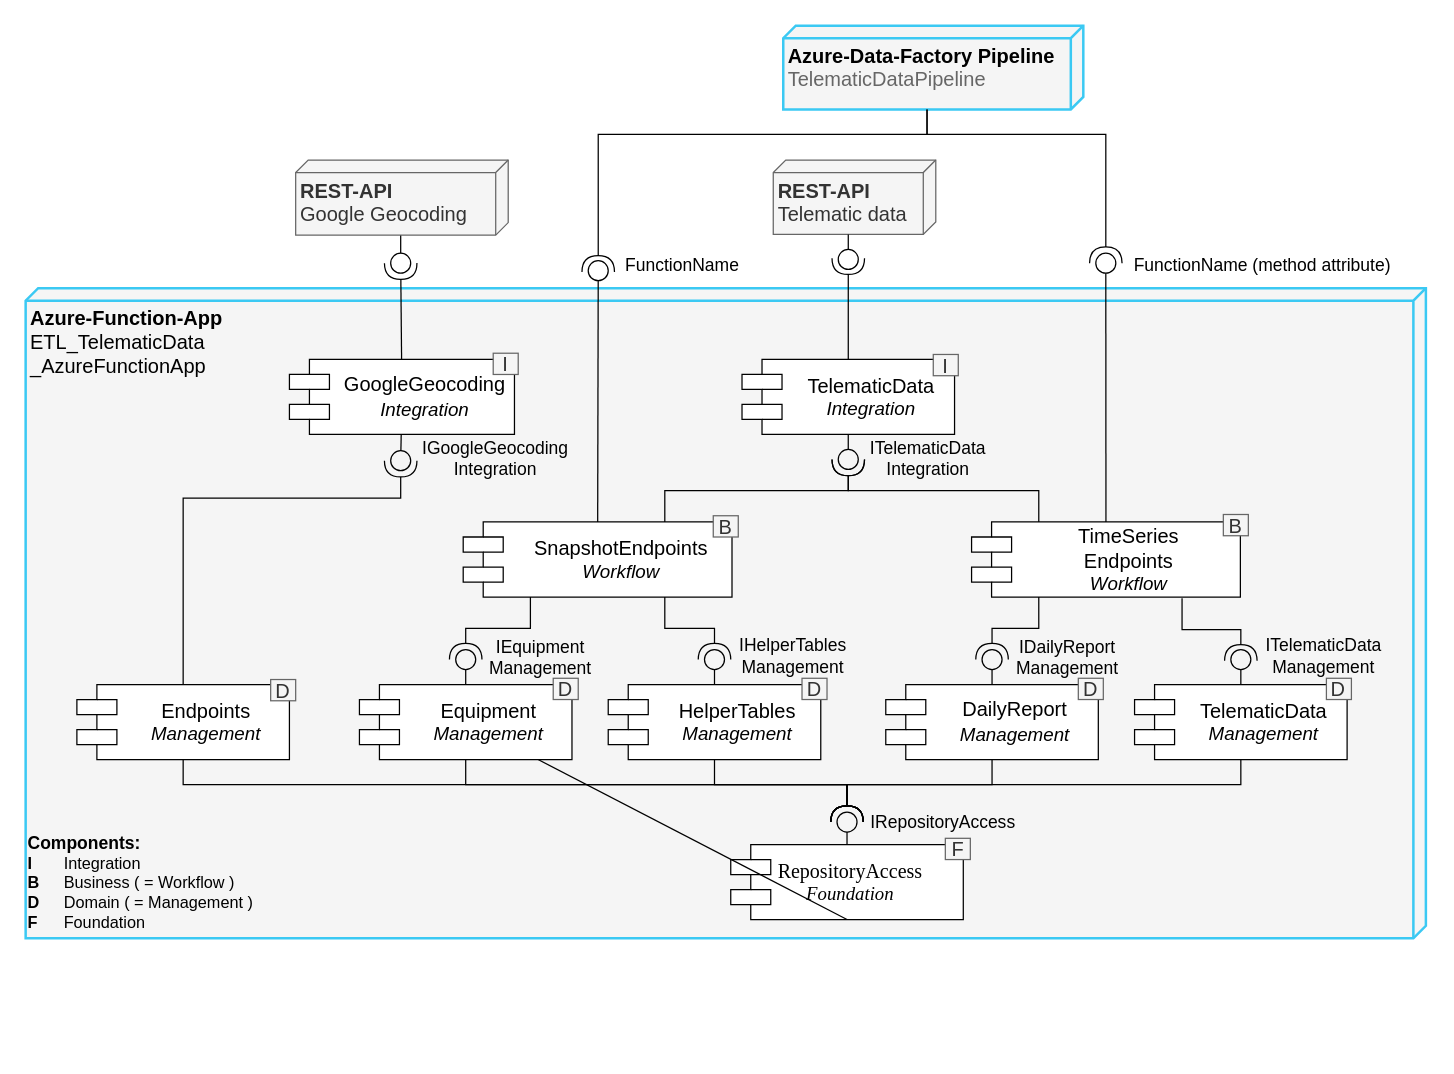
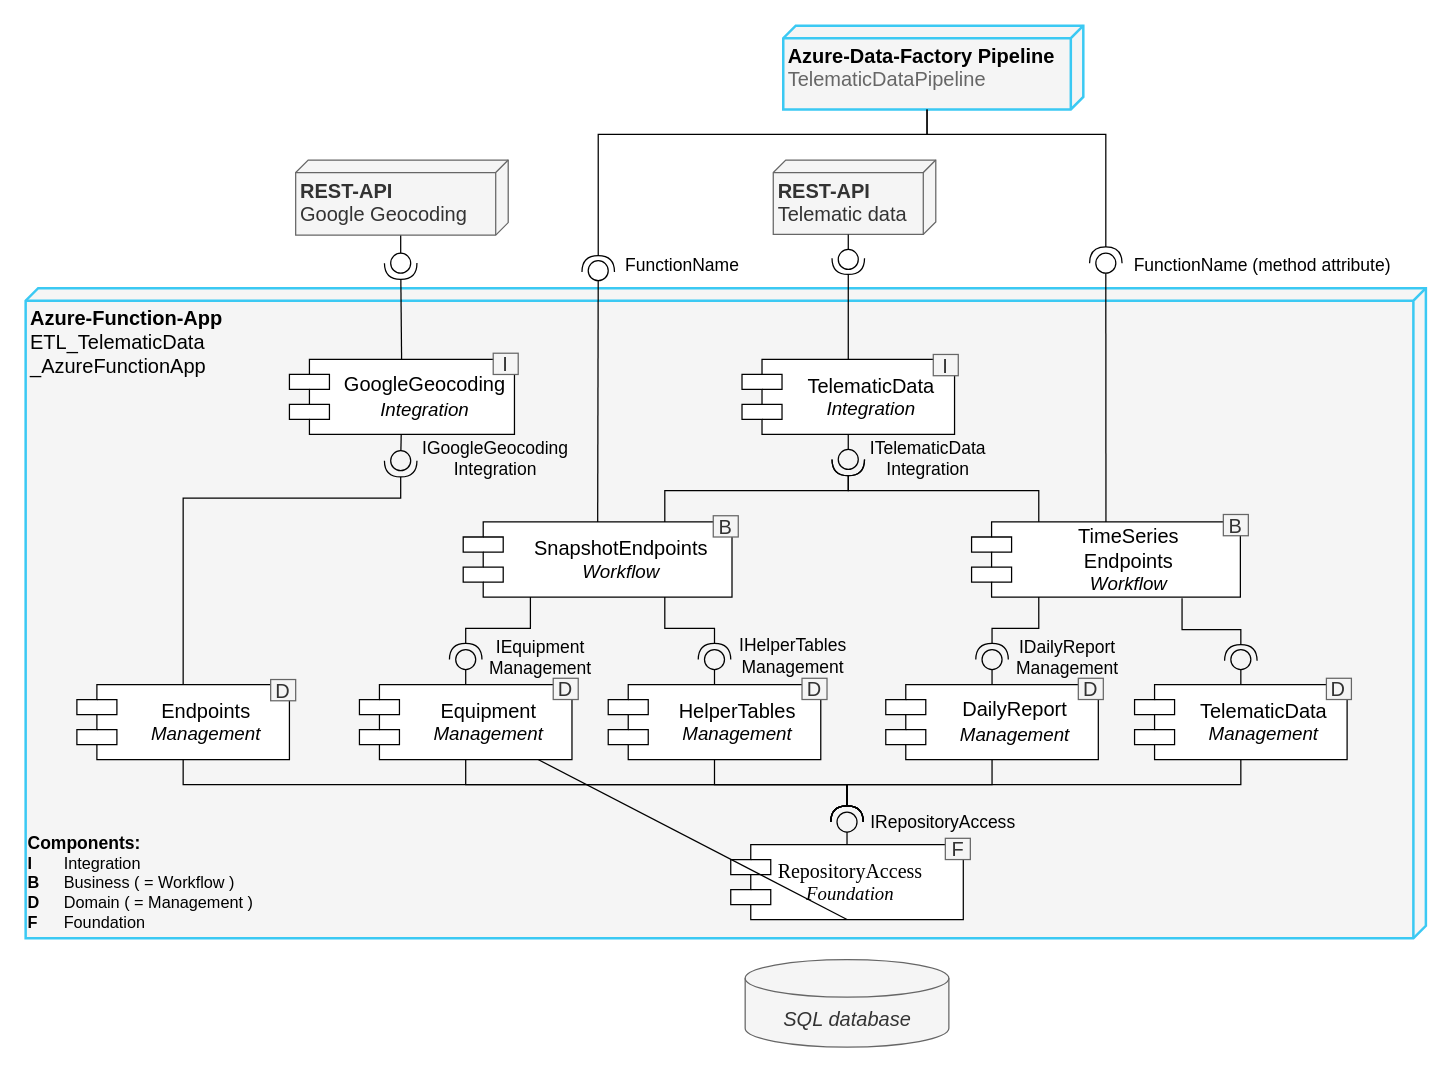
(1324, 655) -> none
none -> (847, 1003)
